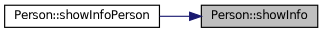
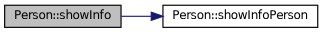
(175, 16) -> (136, 16)
